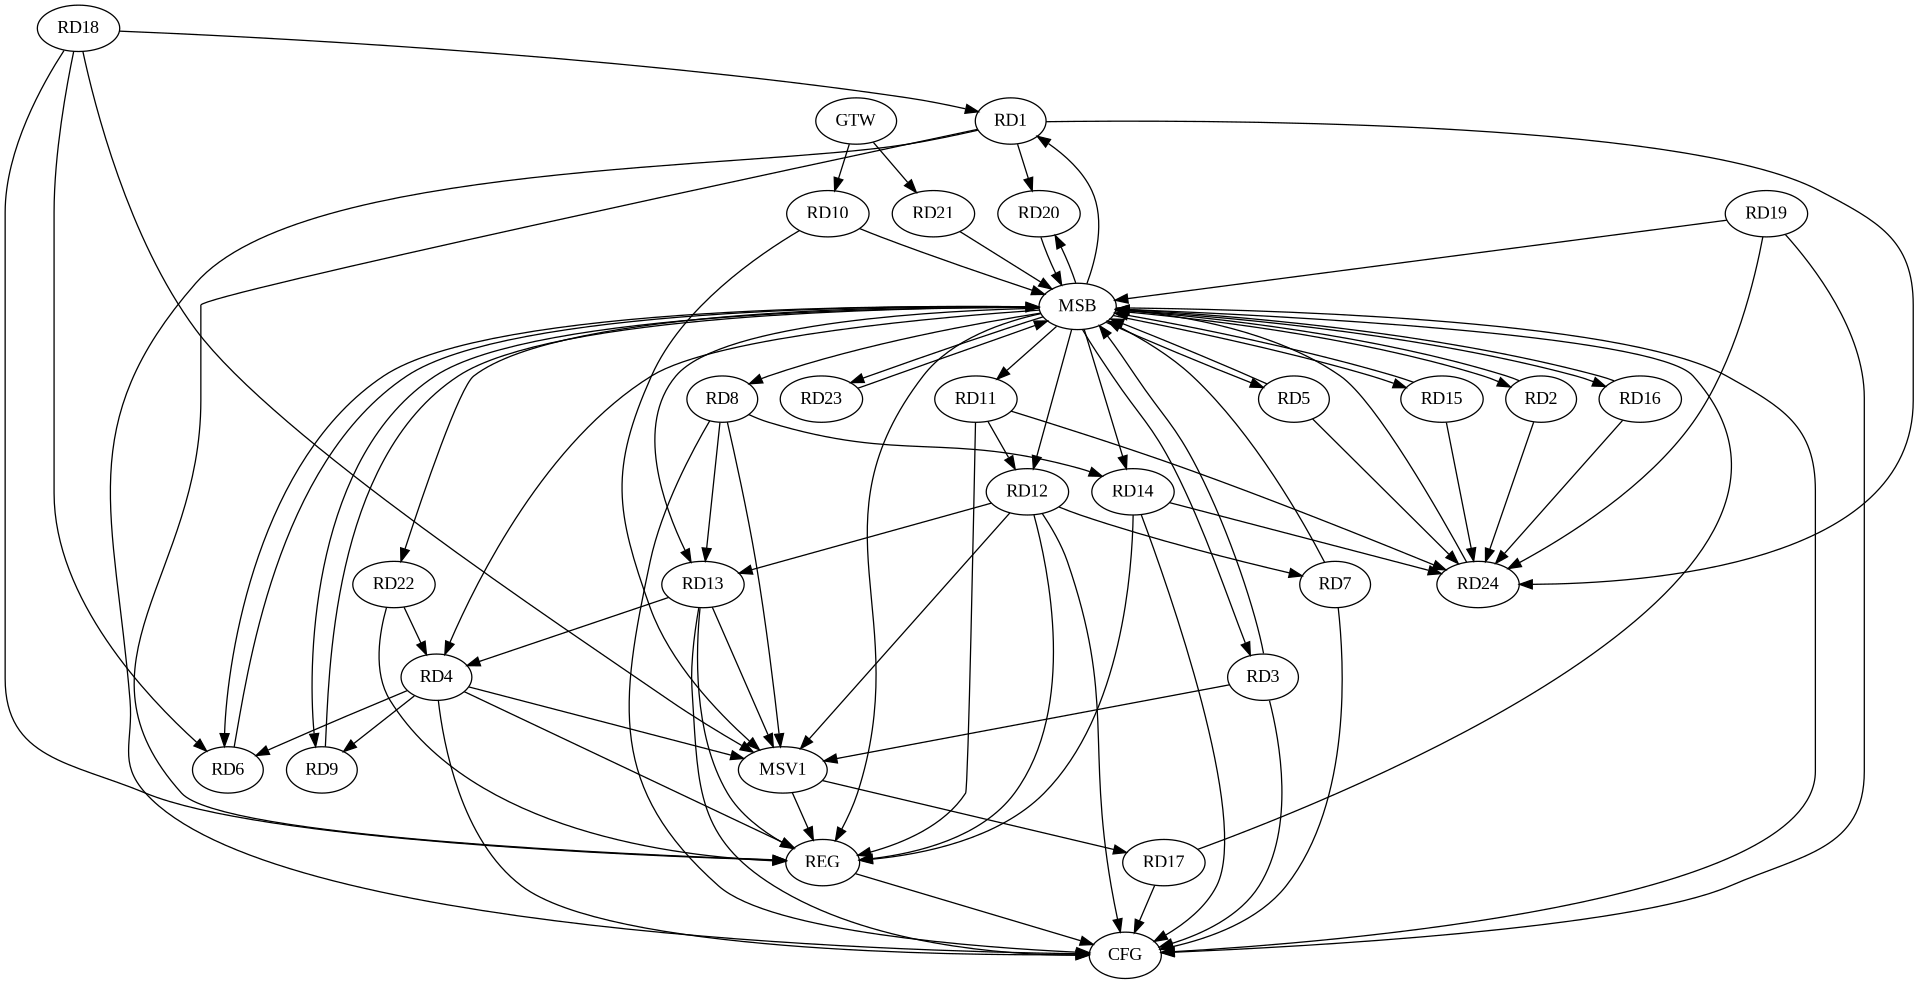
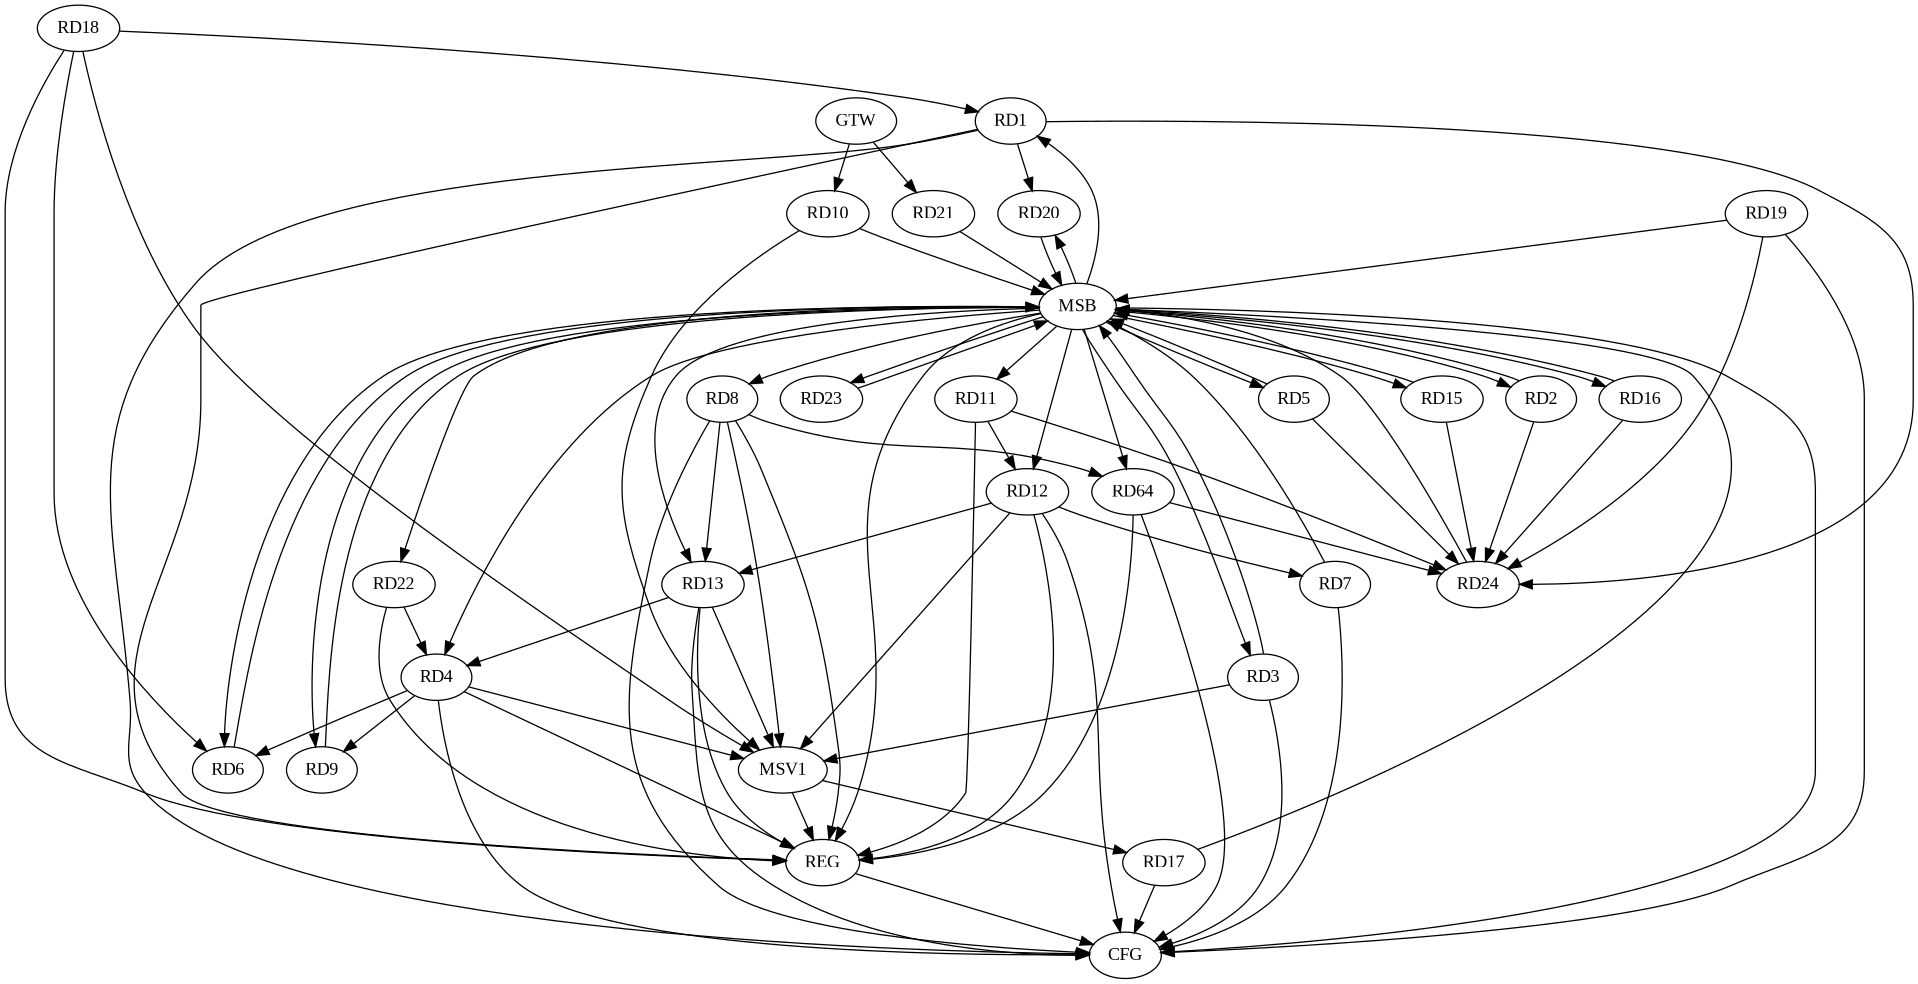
(1133, 492) -> (1133, 492)
none -> (815, 617)
